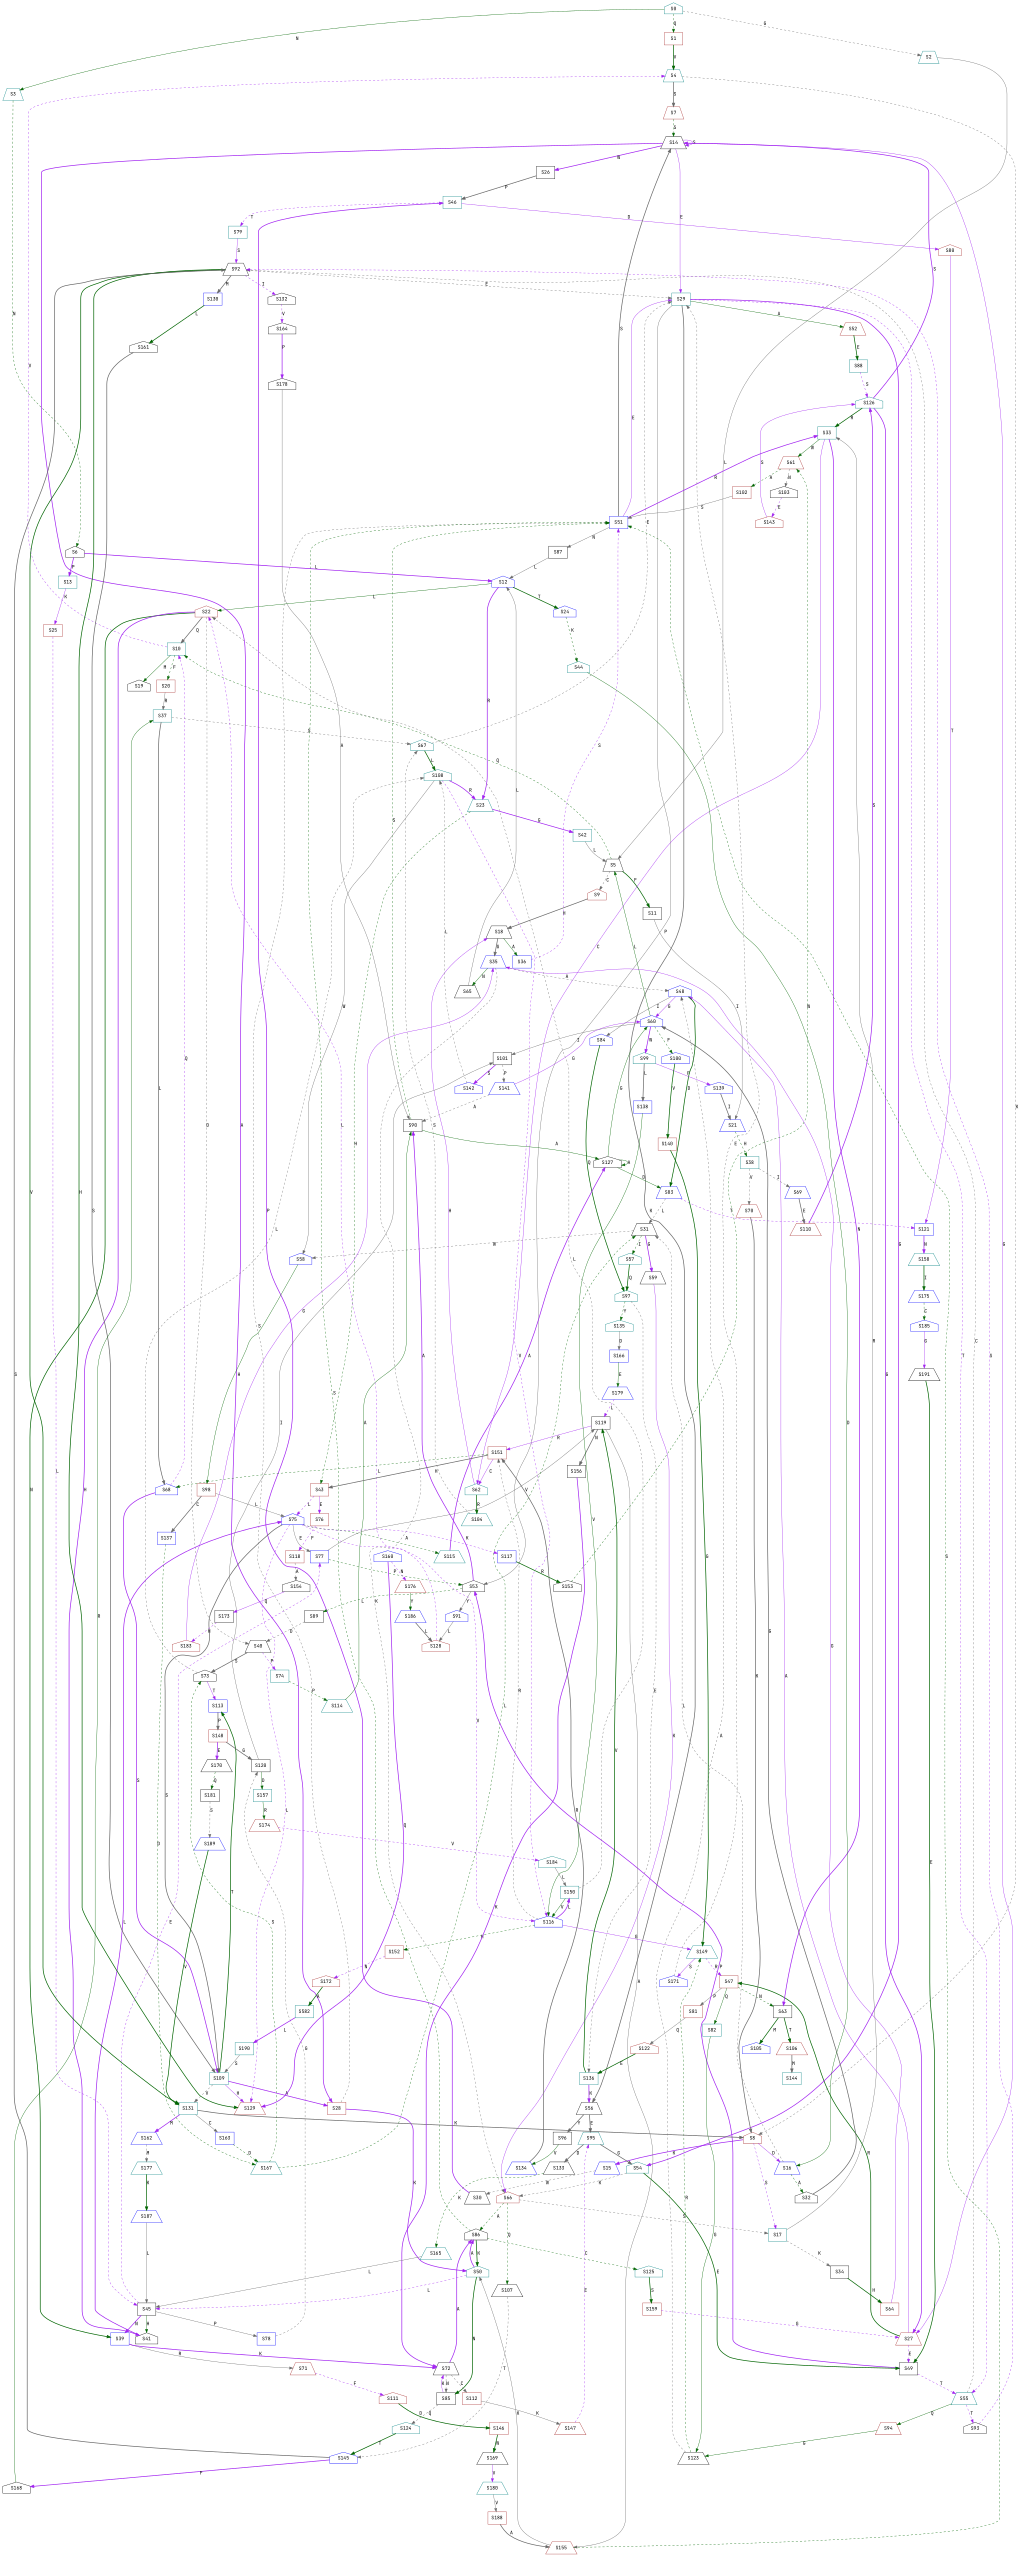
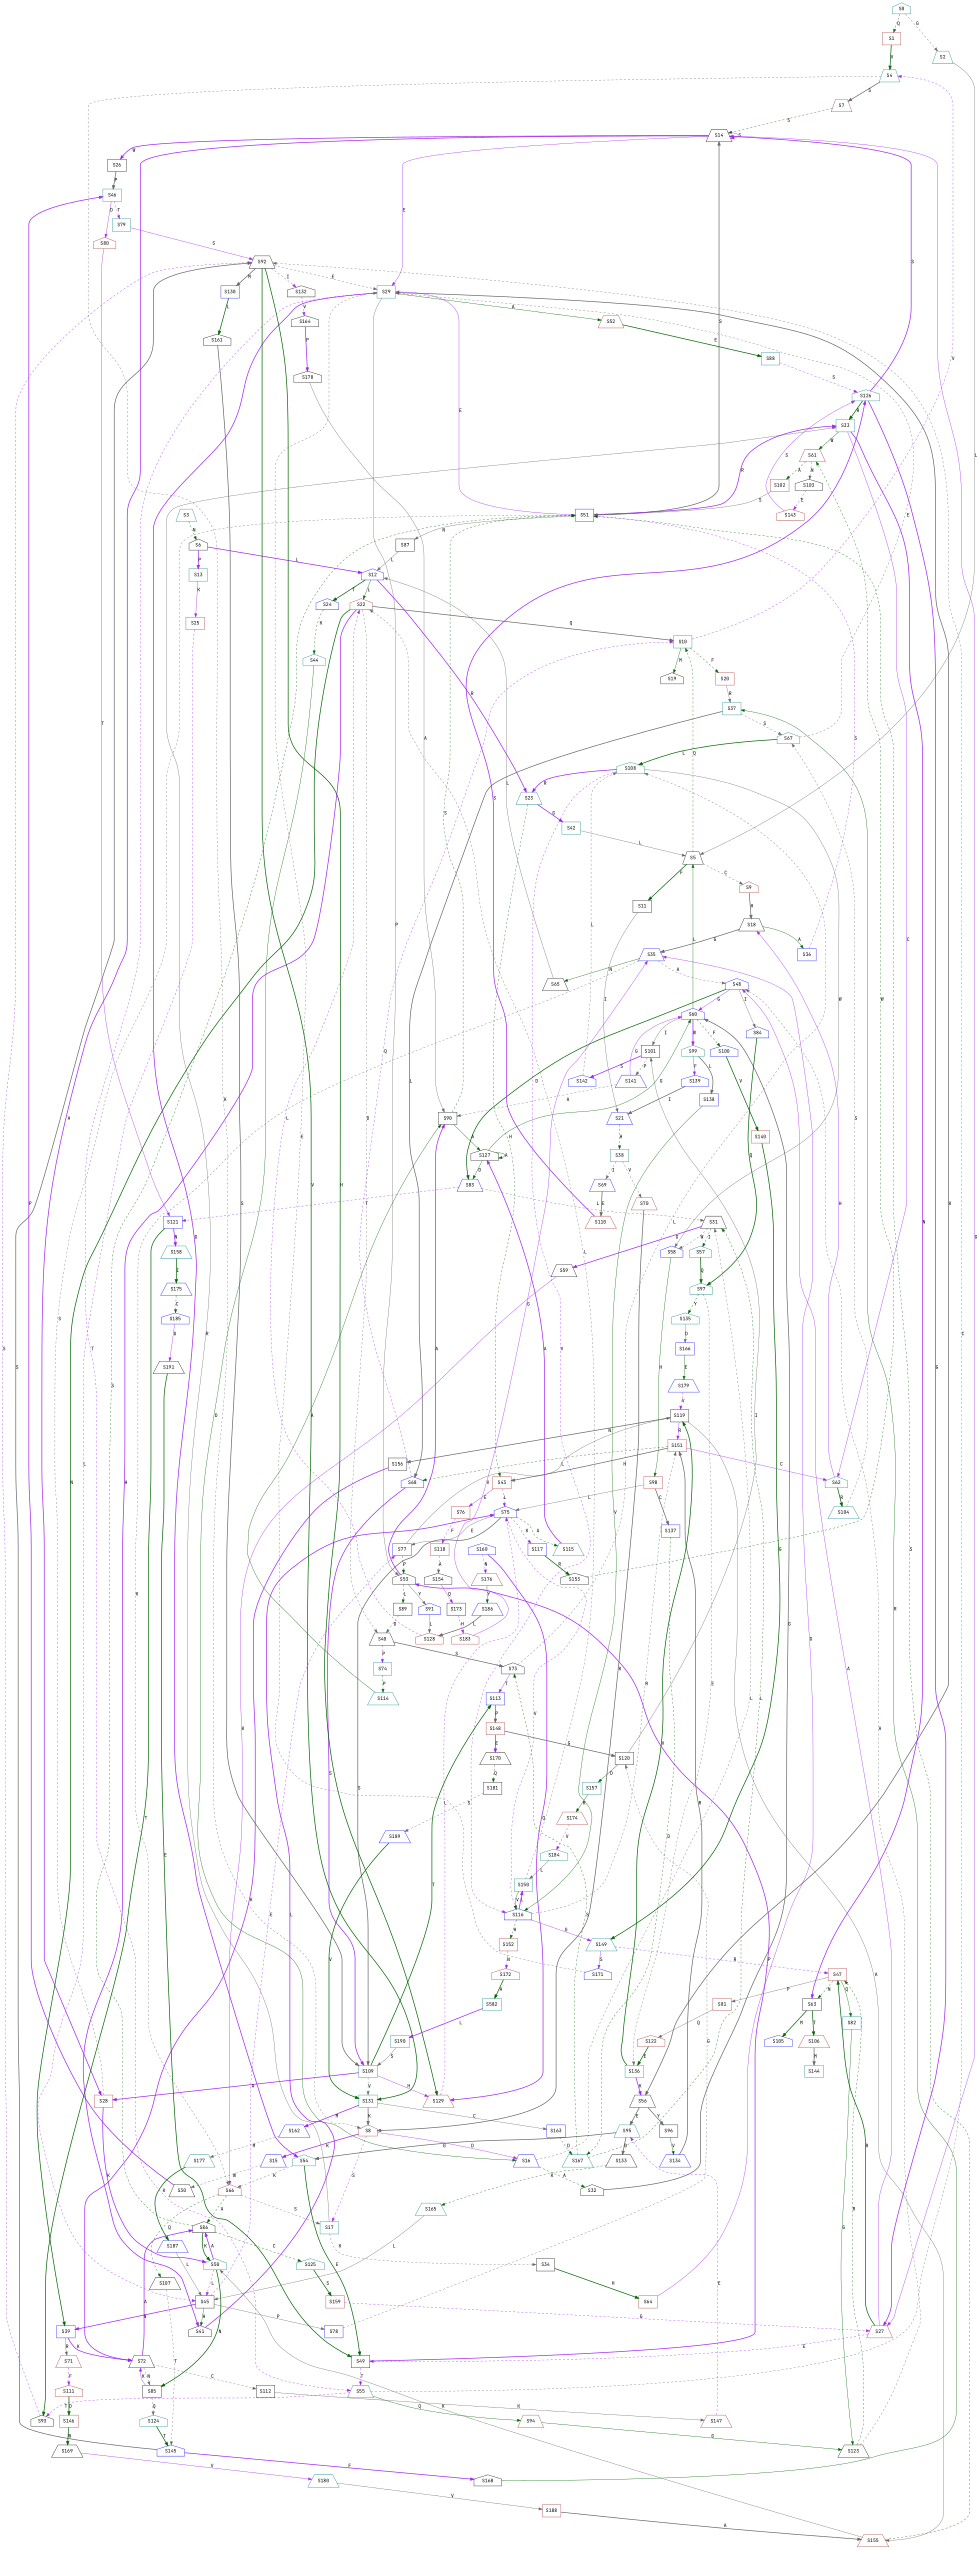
(341, 28) -> none
(612, 1408) -> (683, 1401)
(285, 1808) -> (444, 1791)
none -> (143, 1823)
(685, 2205) -> (852, 2213)
(472, 2399) -> (266, 2391)
